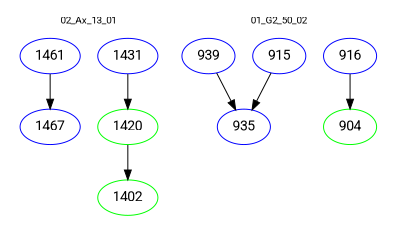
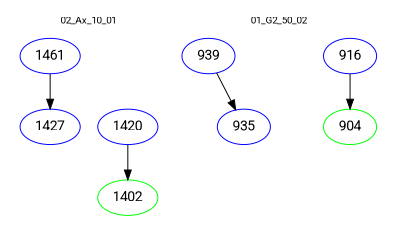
(89, 21) -> (89, 21)
(128, 56) -> none
(279, 56) -> none
(50, 127) -> (50, 127)
(128, 127) -> (128, 127)
